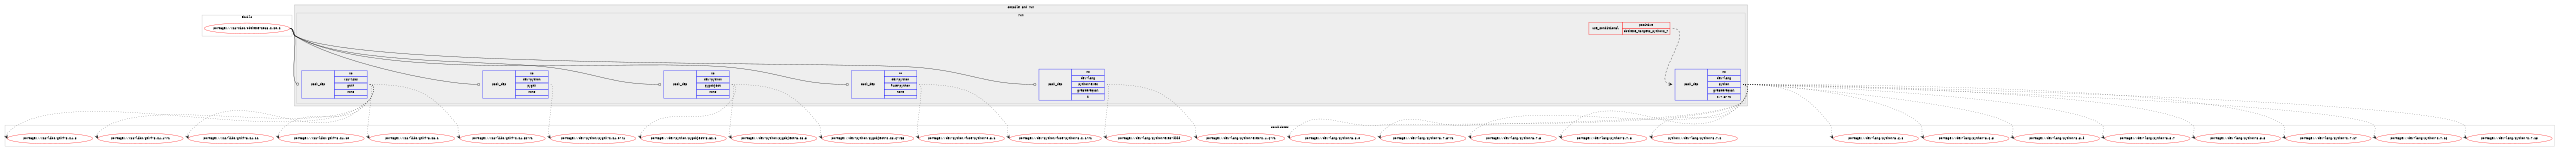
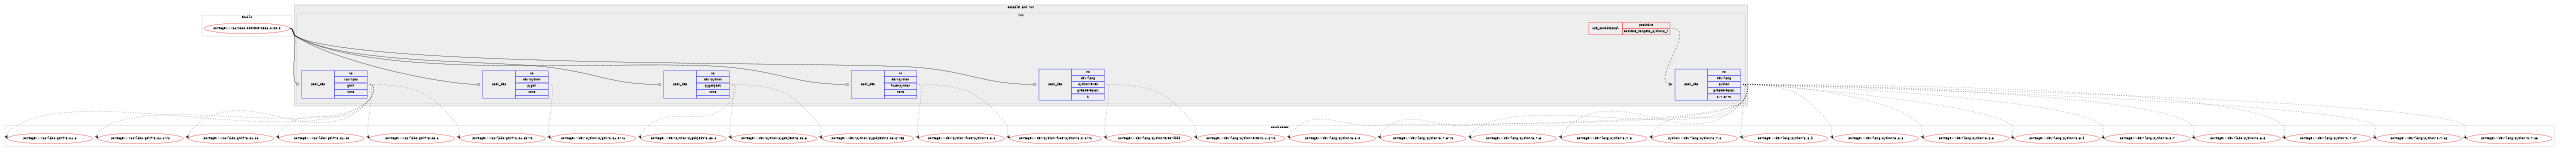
none -> (1785, 138)
(2238, 138) -> (2238, 138)
